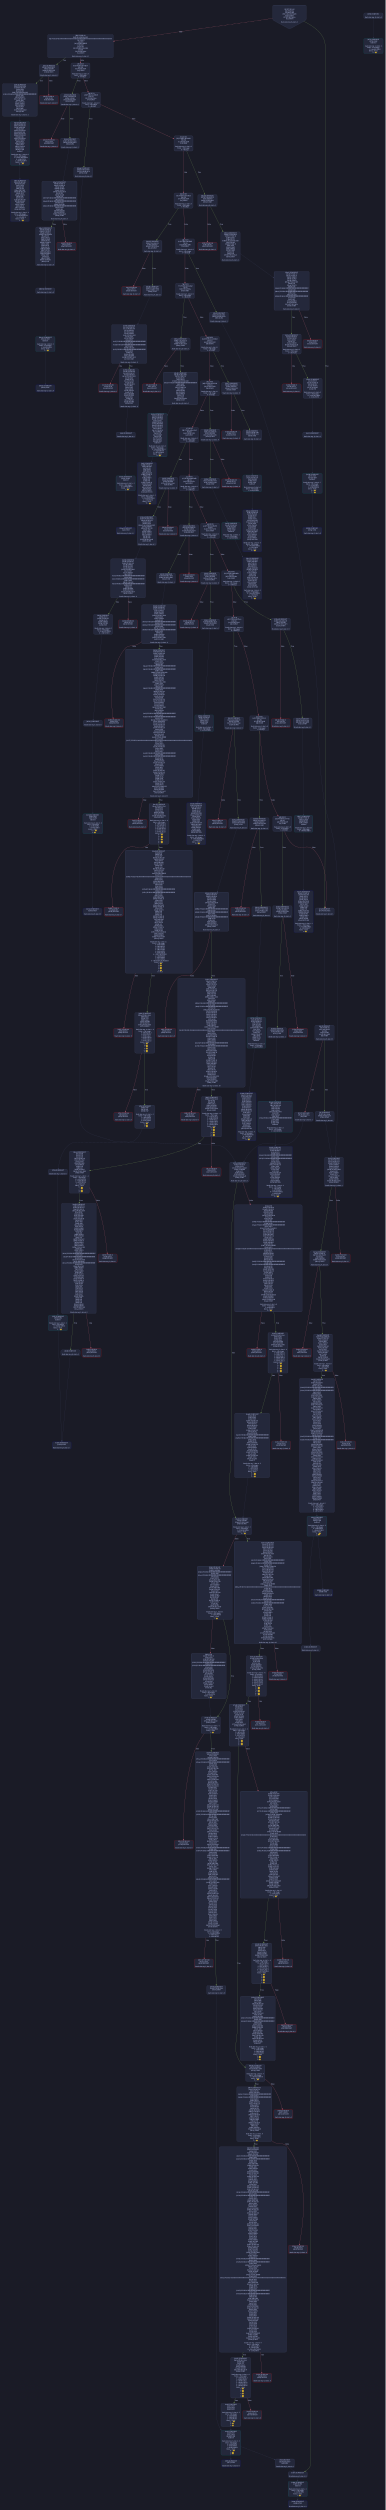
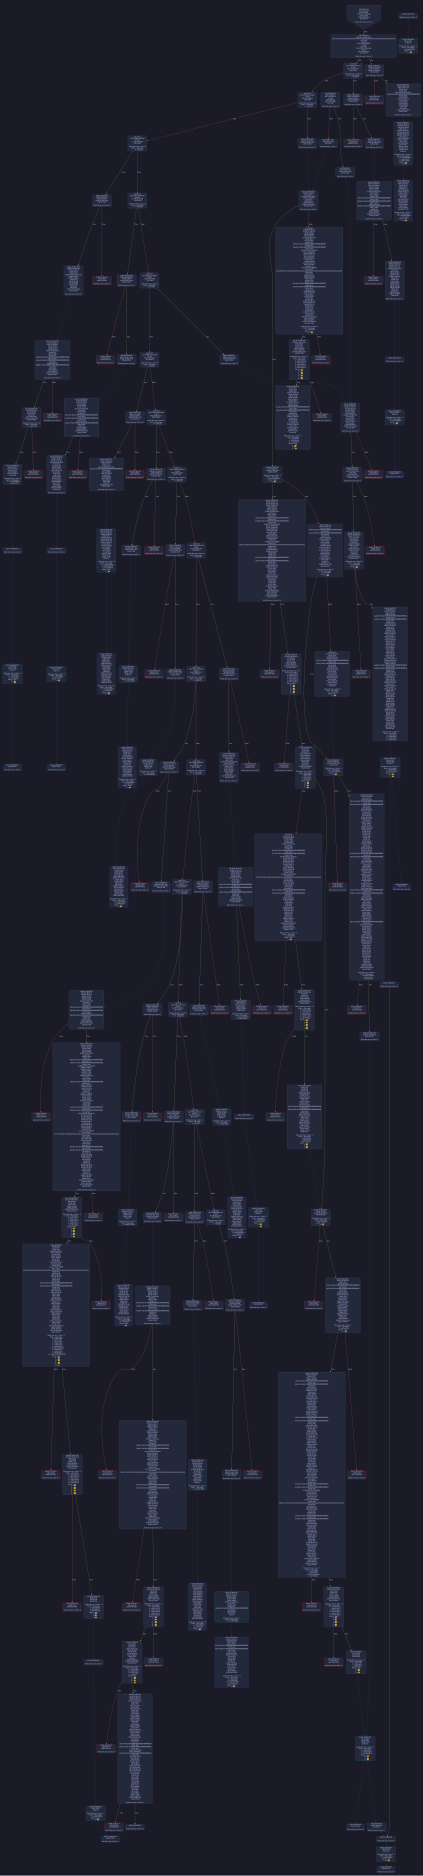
(325, 912) -> none
